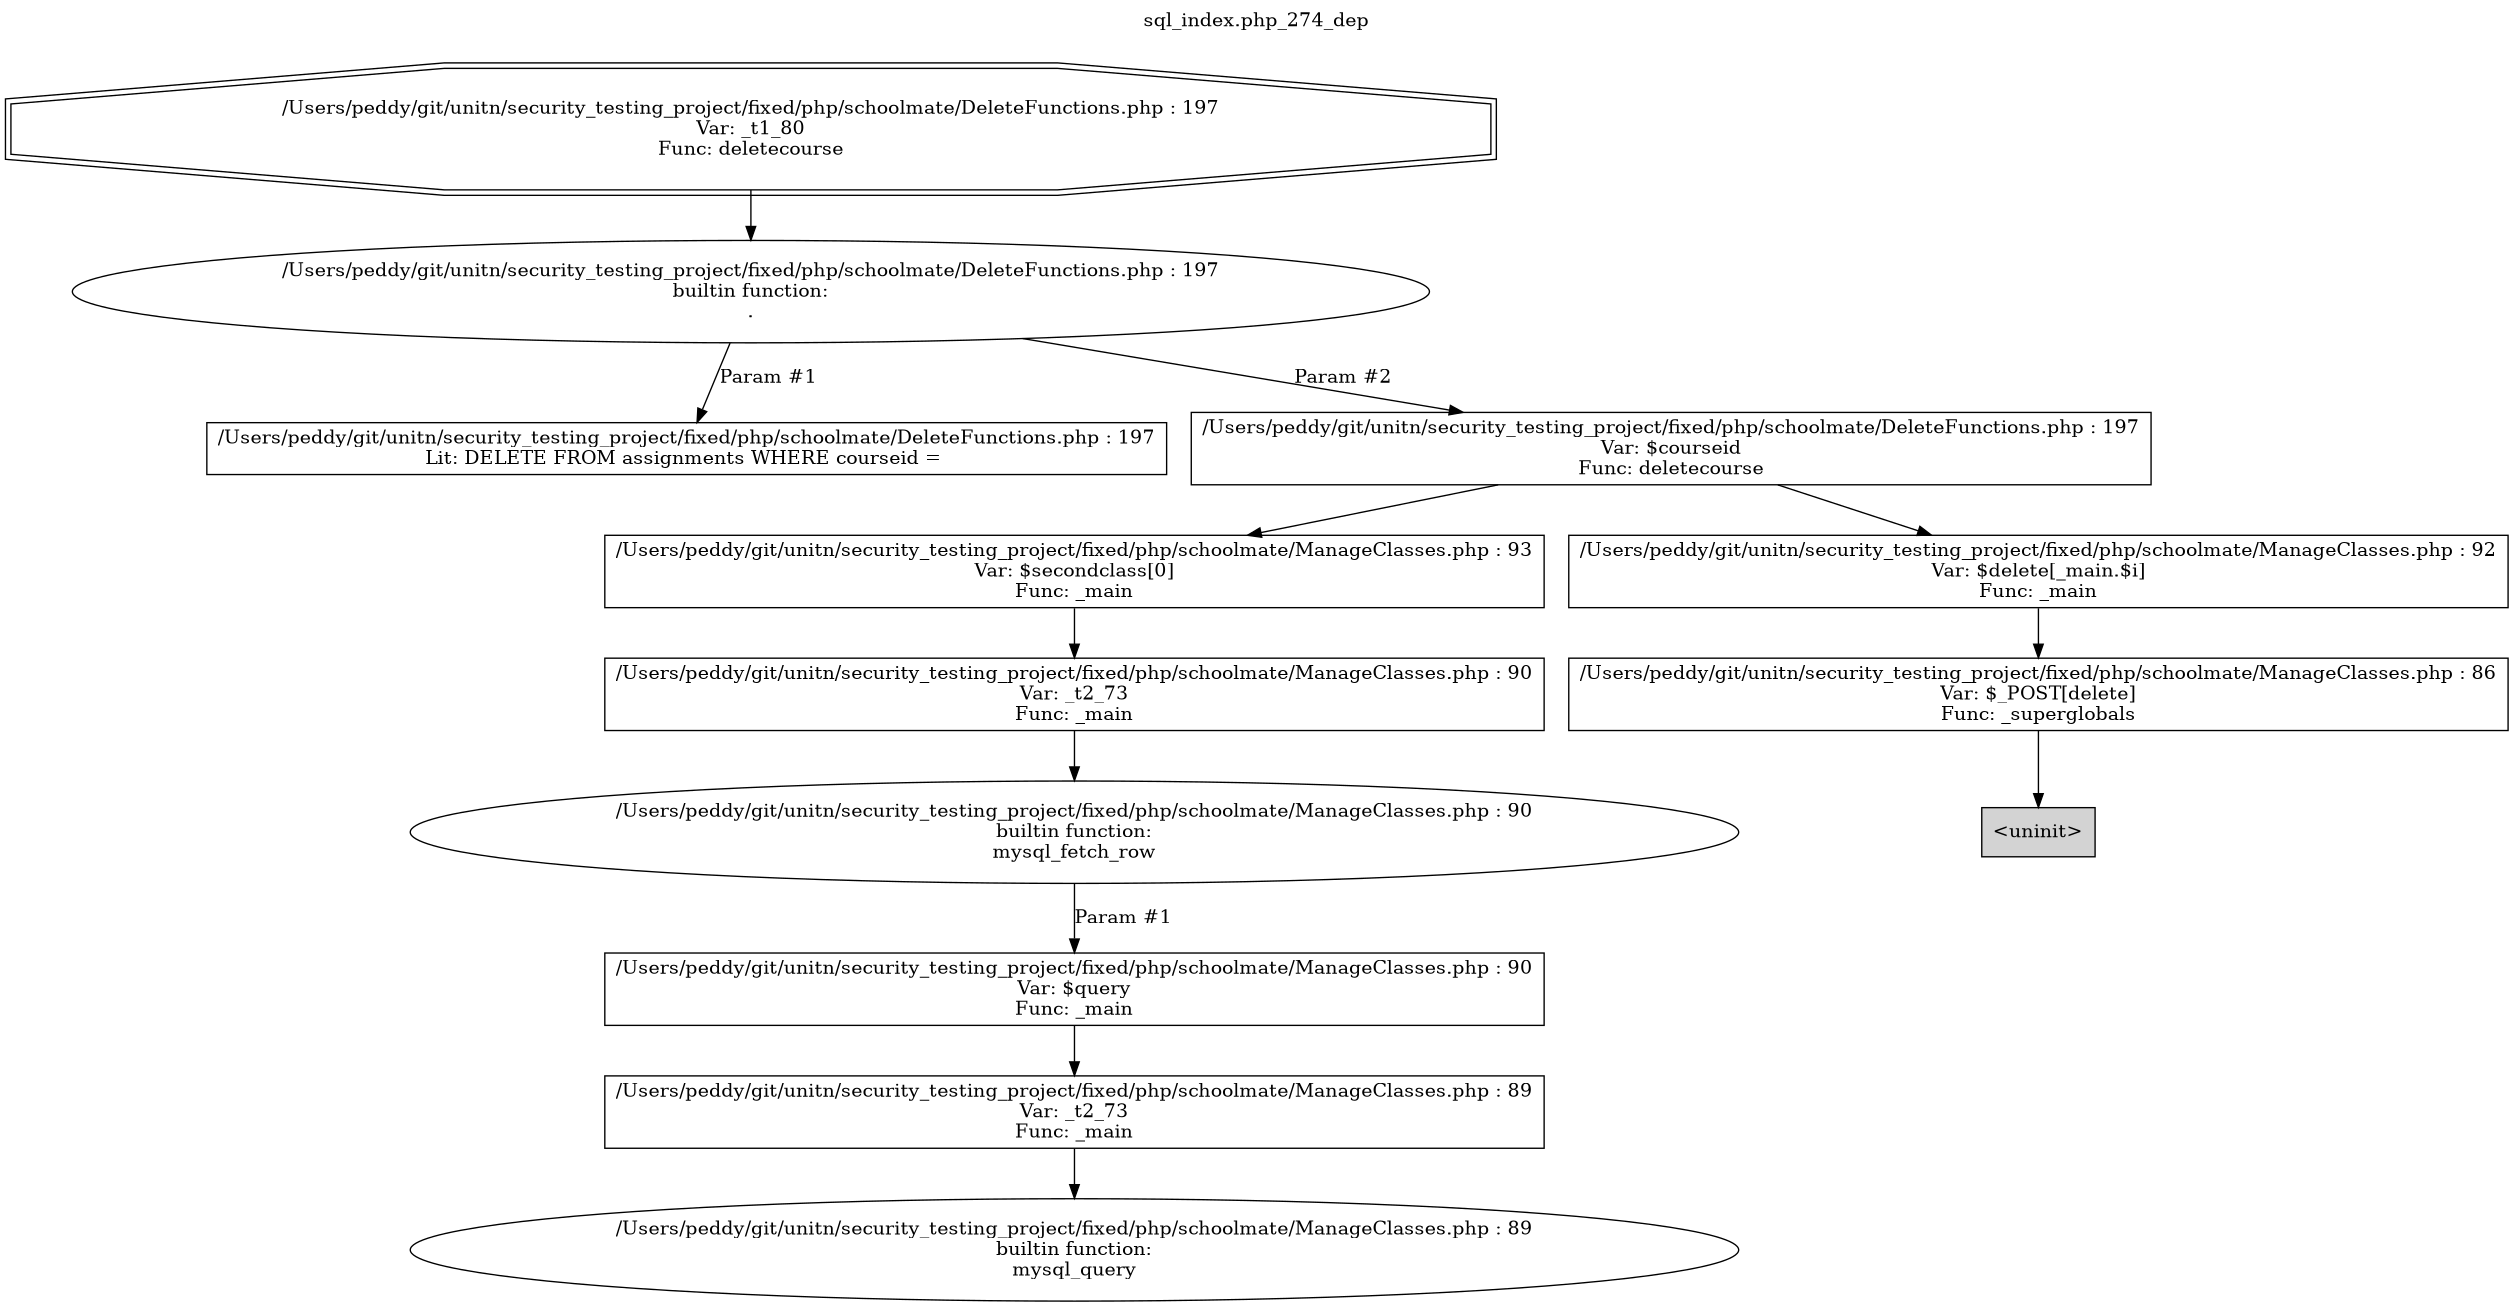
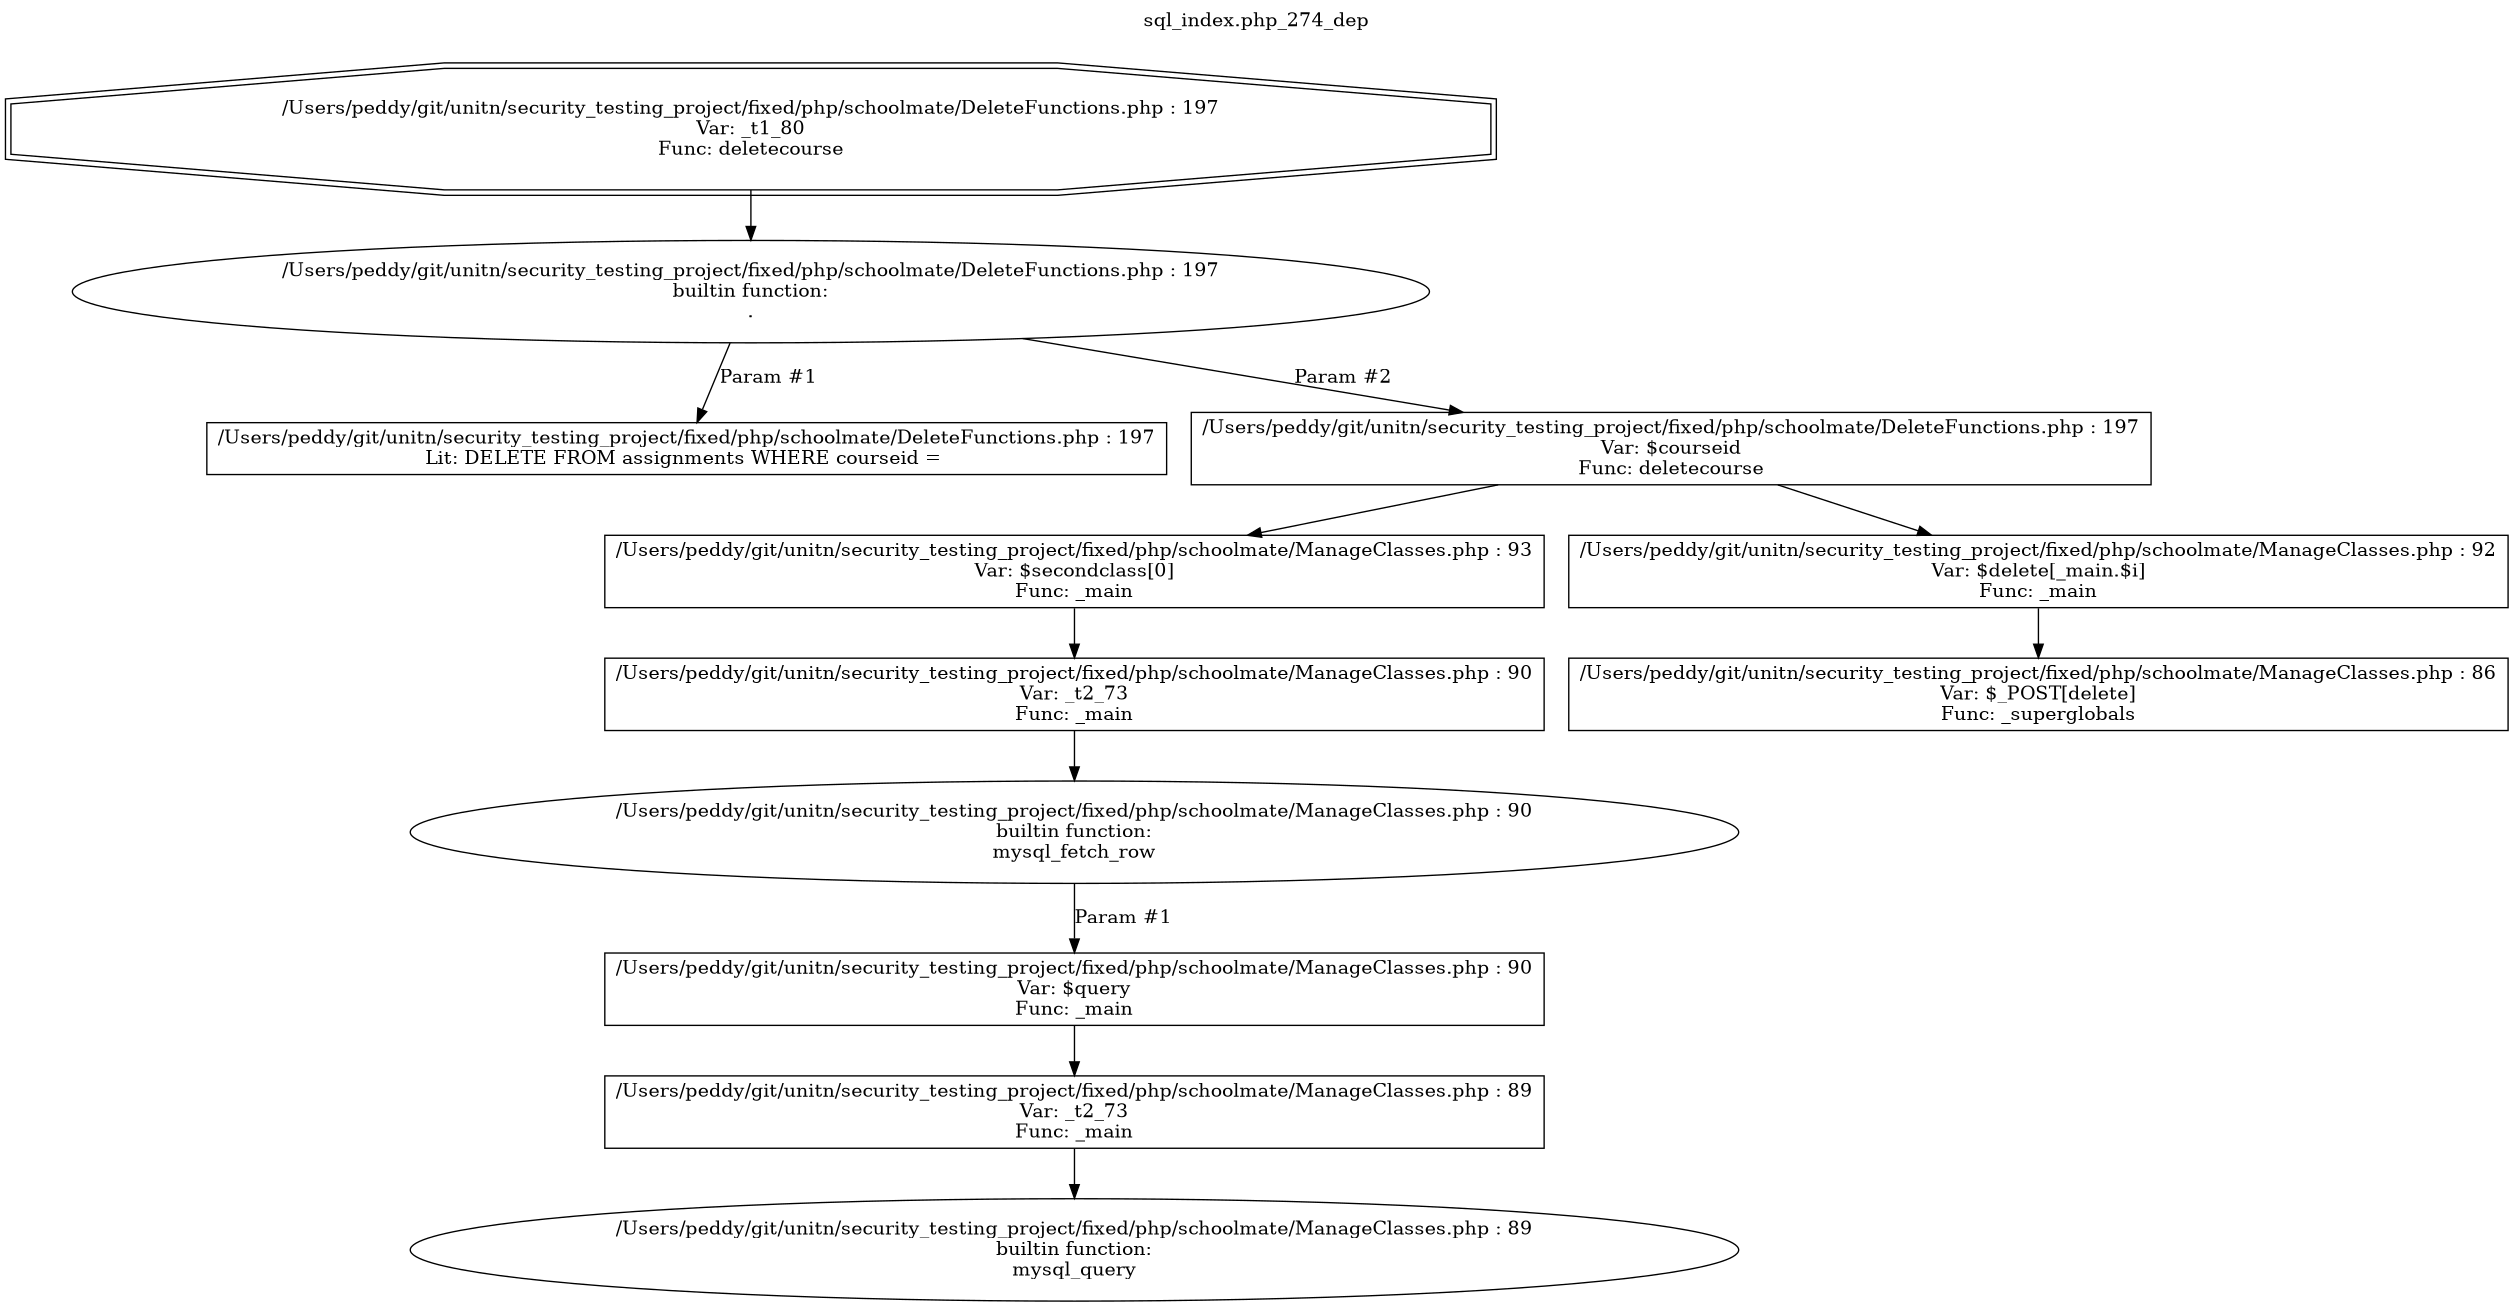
(2038, 832) -> none
